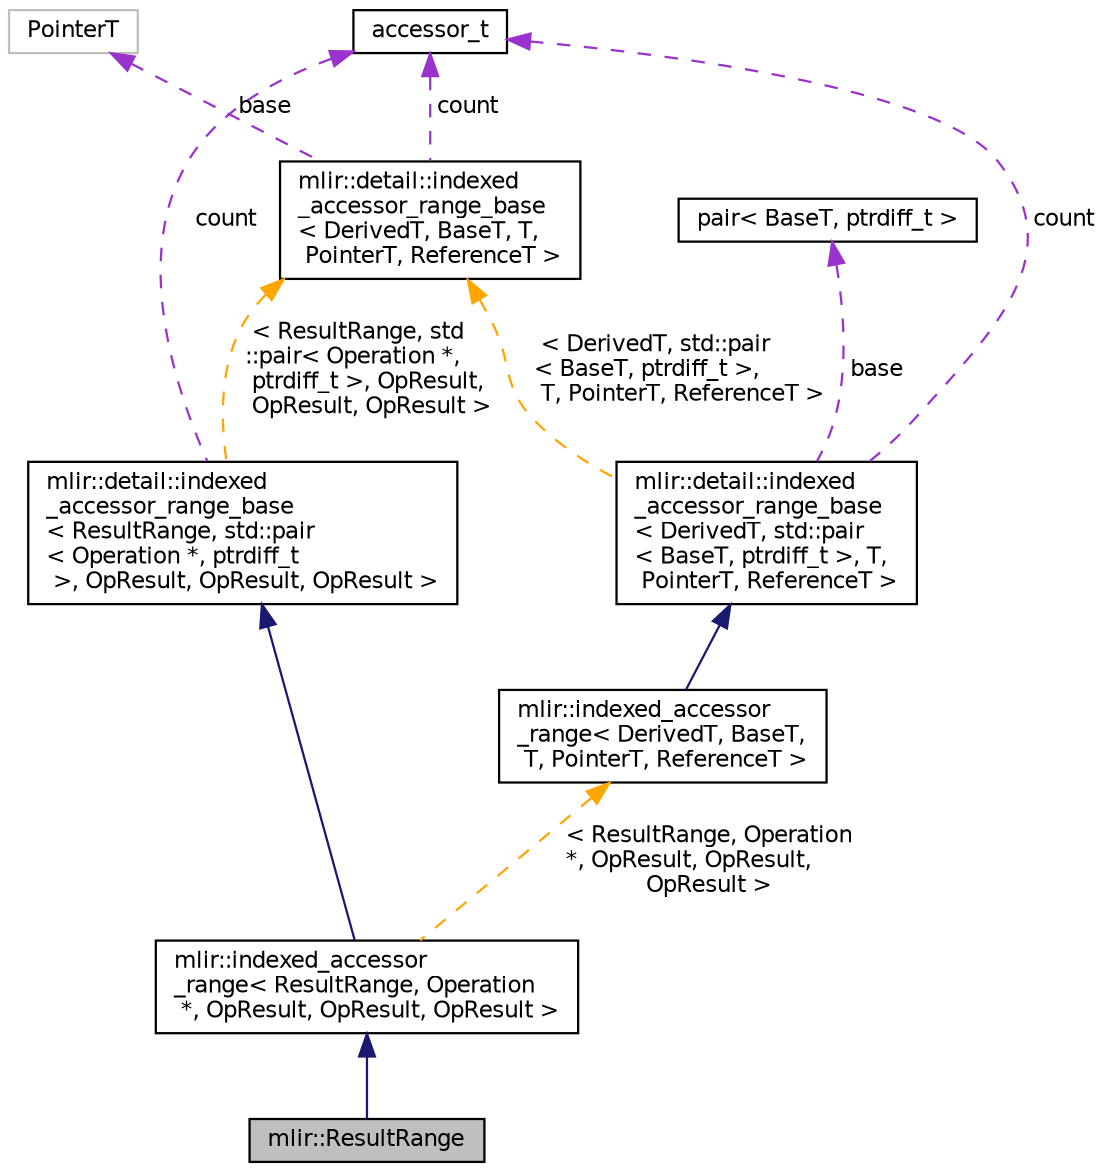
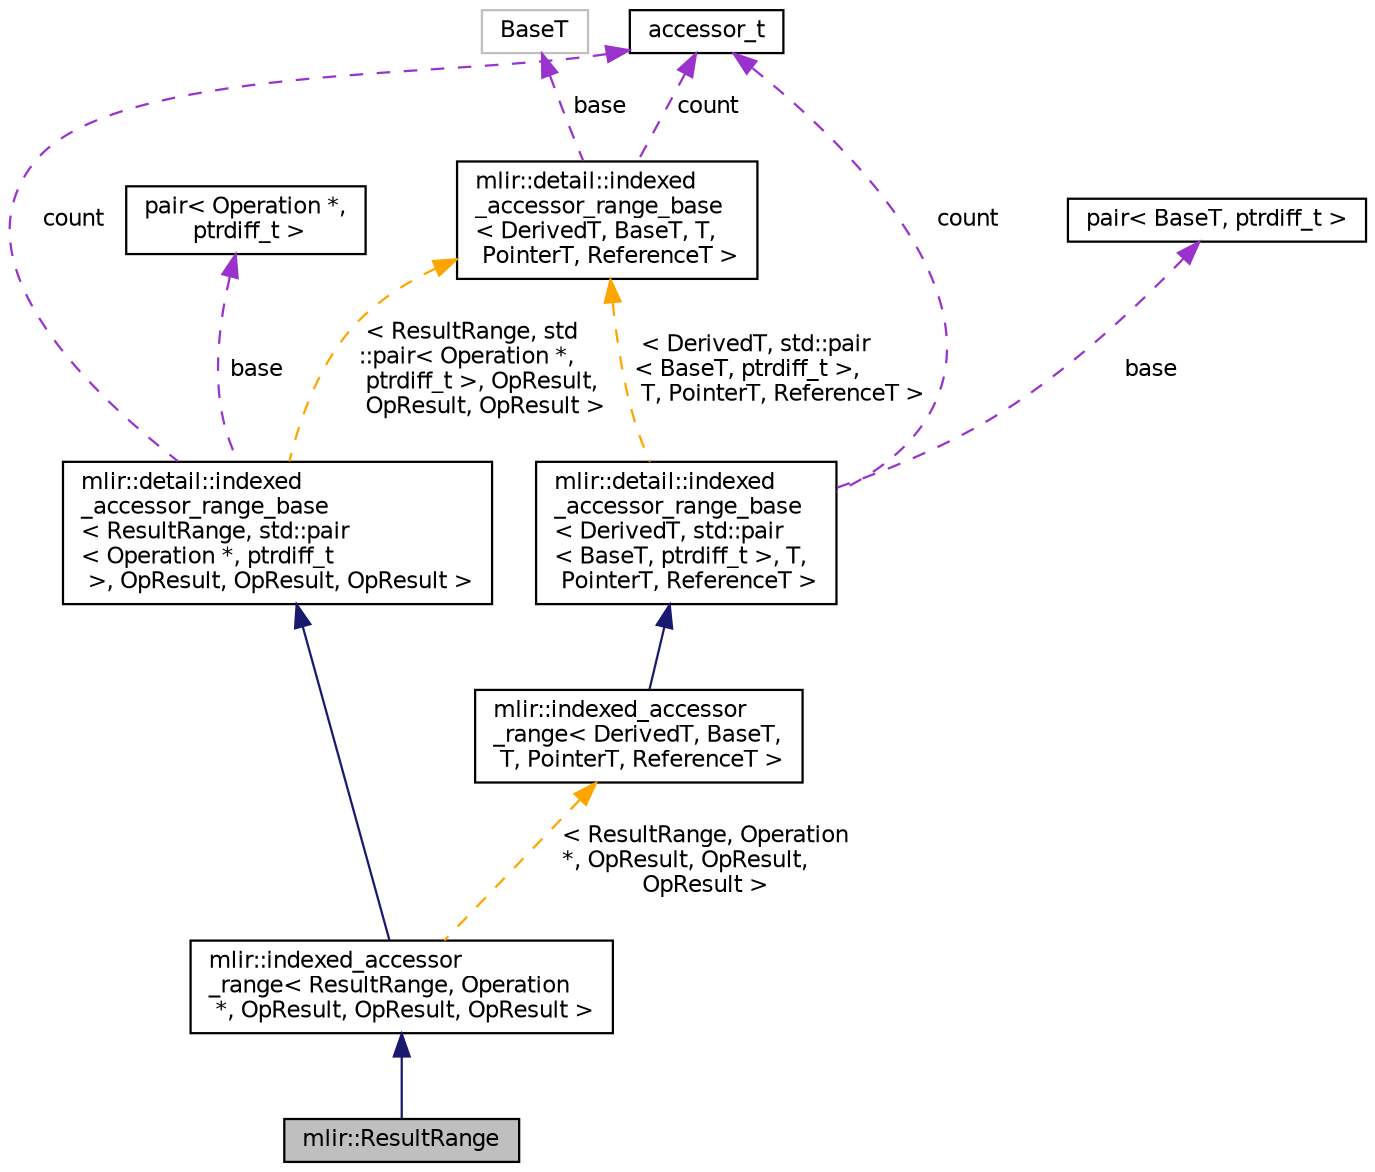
(73, 32) -> (535, 32)
none -> (246, 220)
